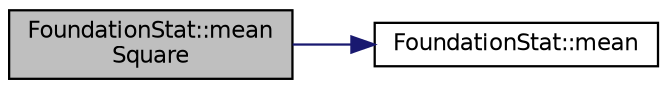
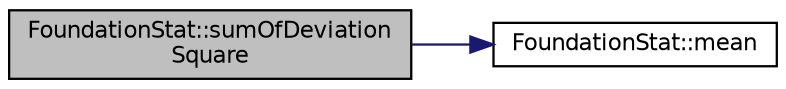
(151, 45) -> (210, 45)
